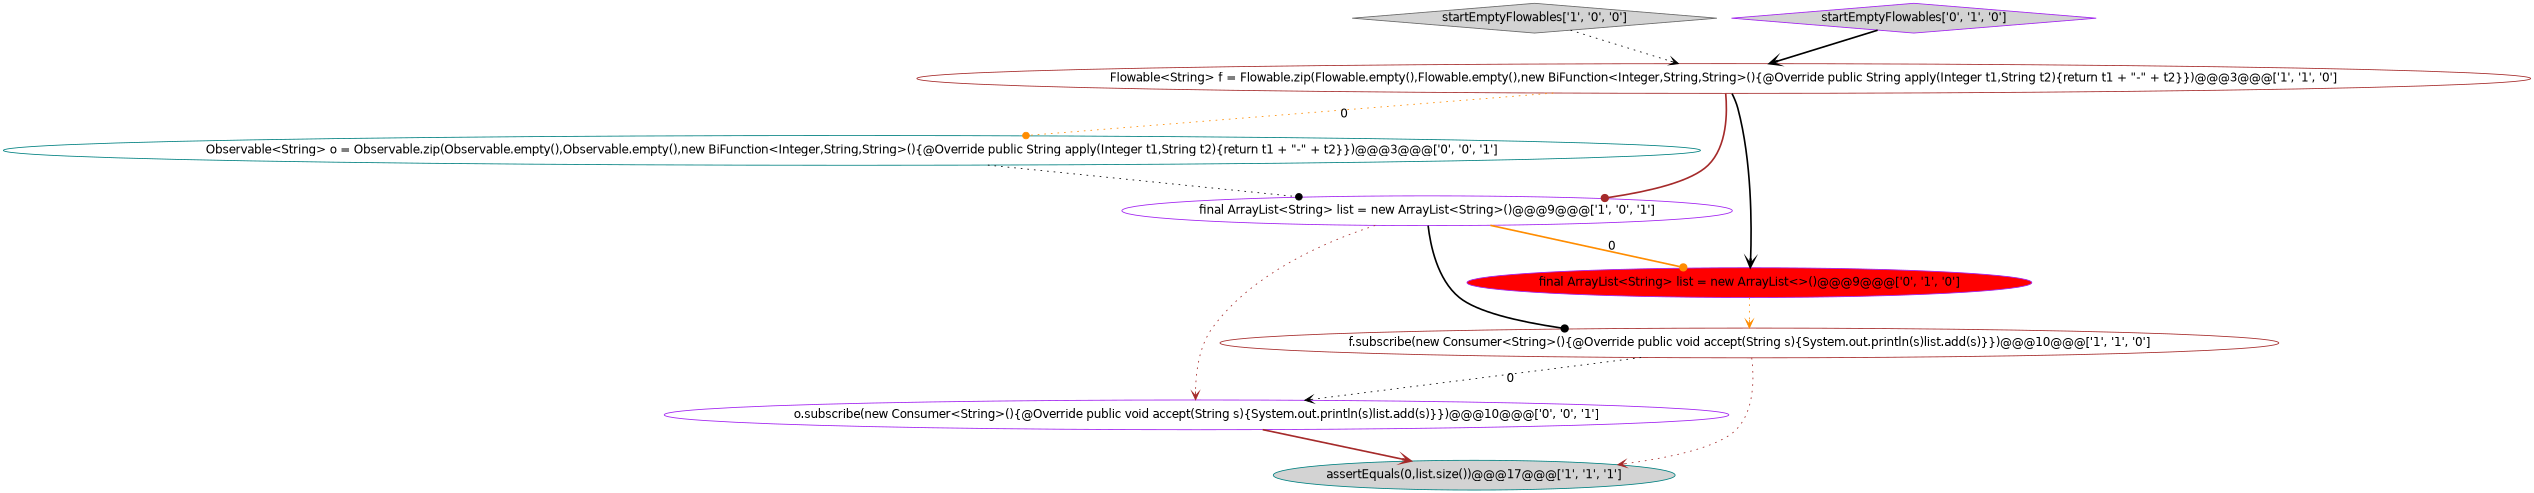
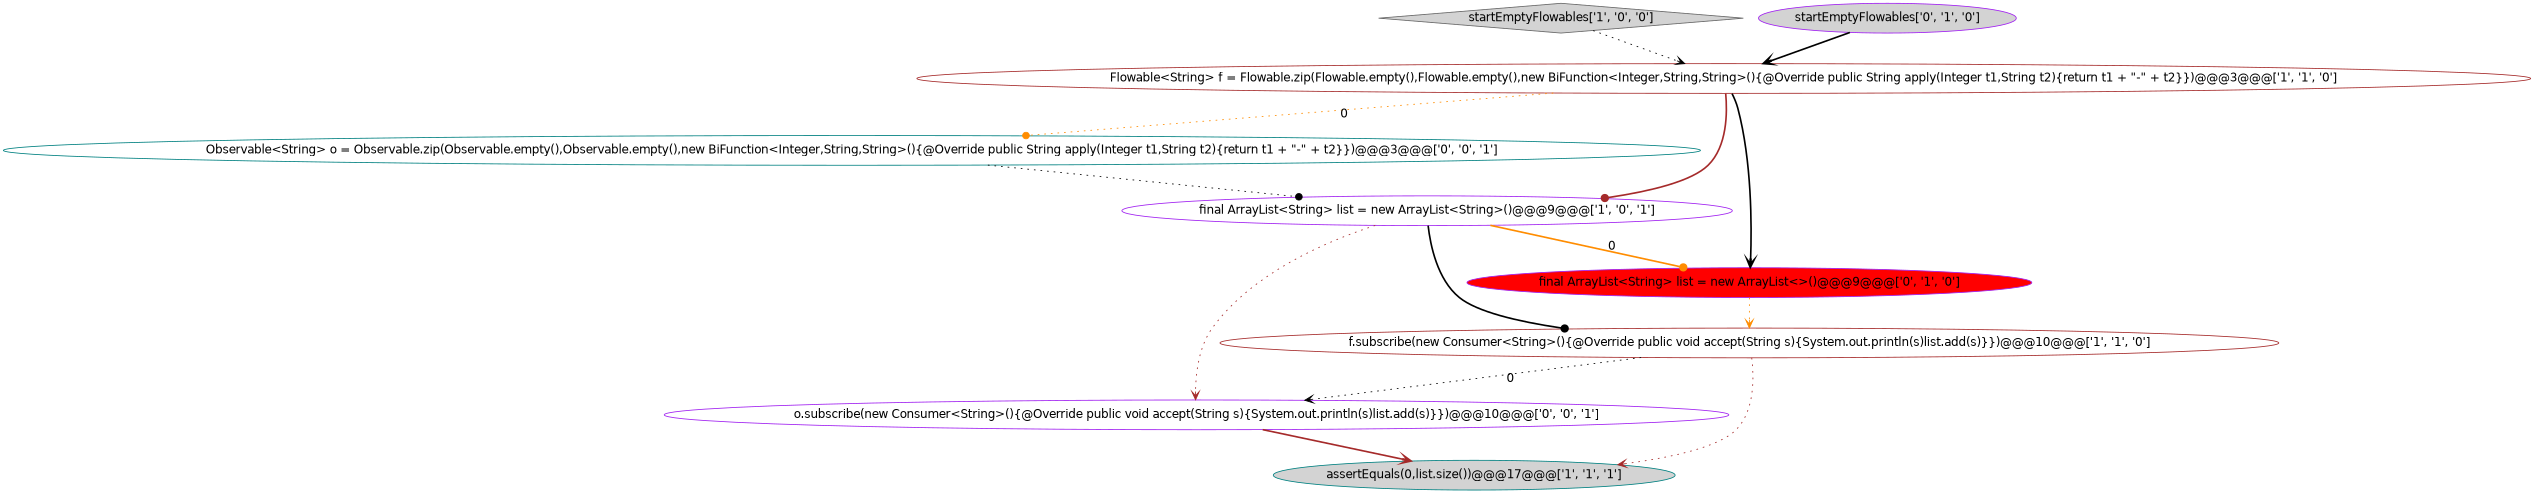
(1914, 18) -> (1887, 18)
